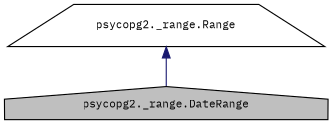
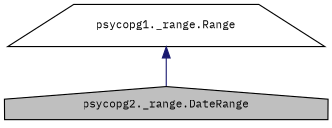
(166, 25) -> (166, 25)
